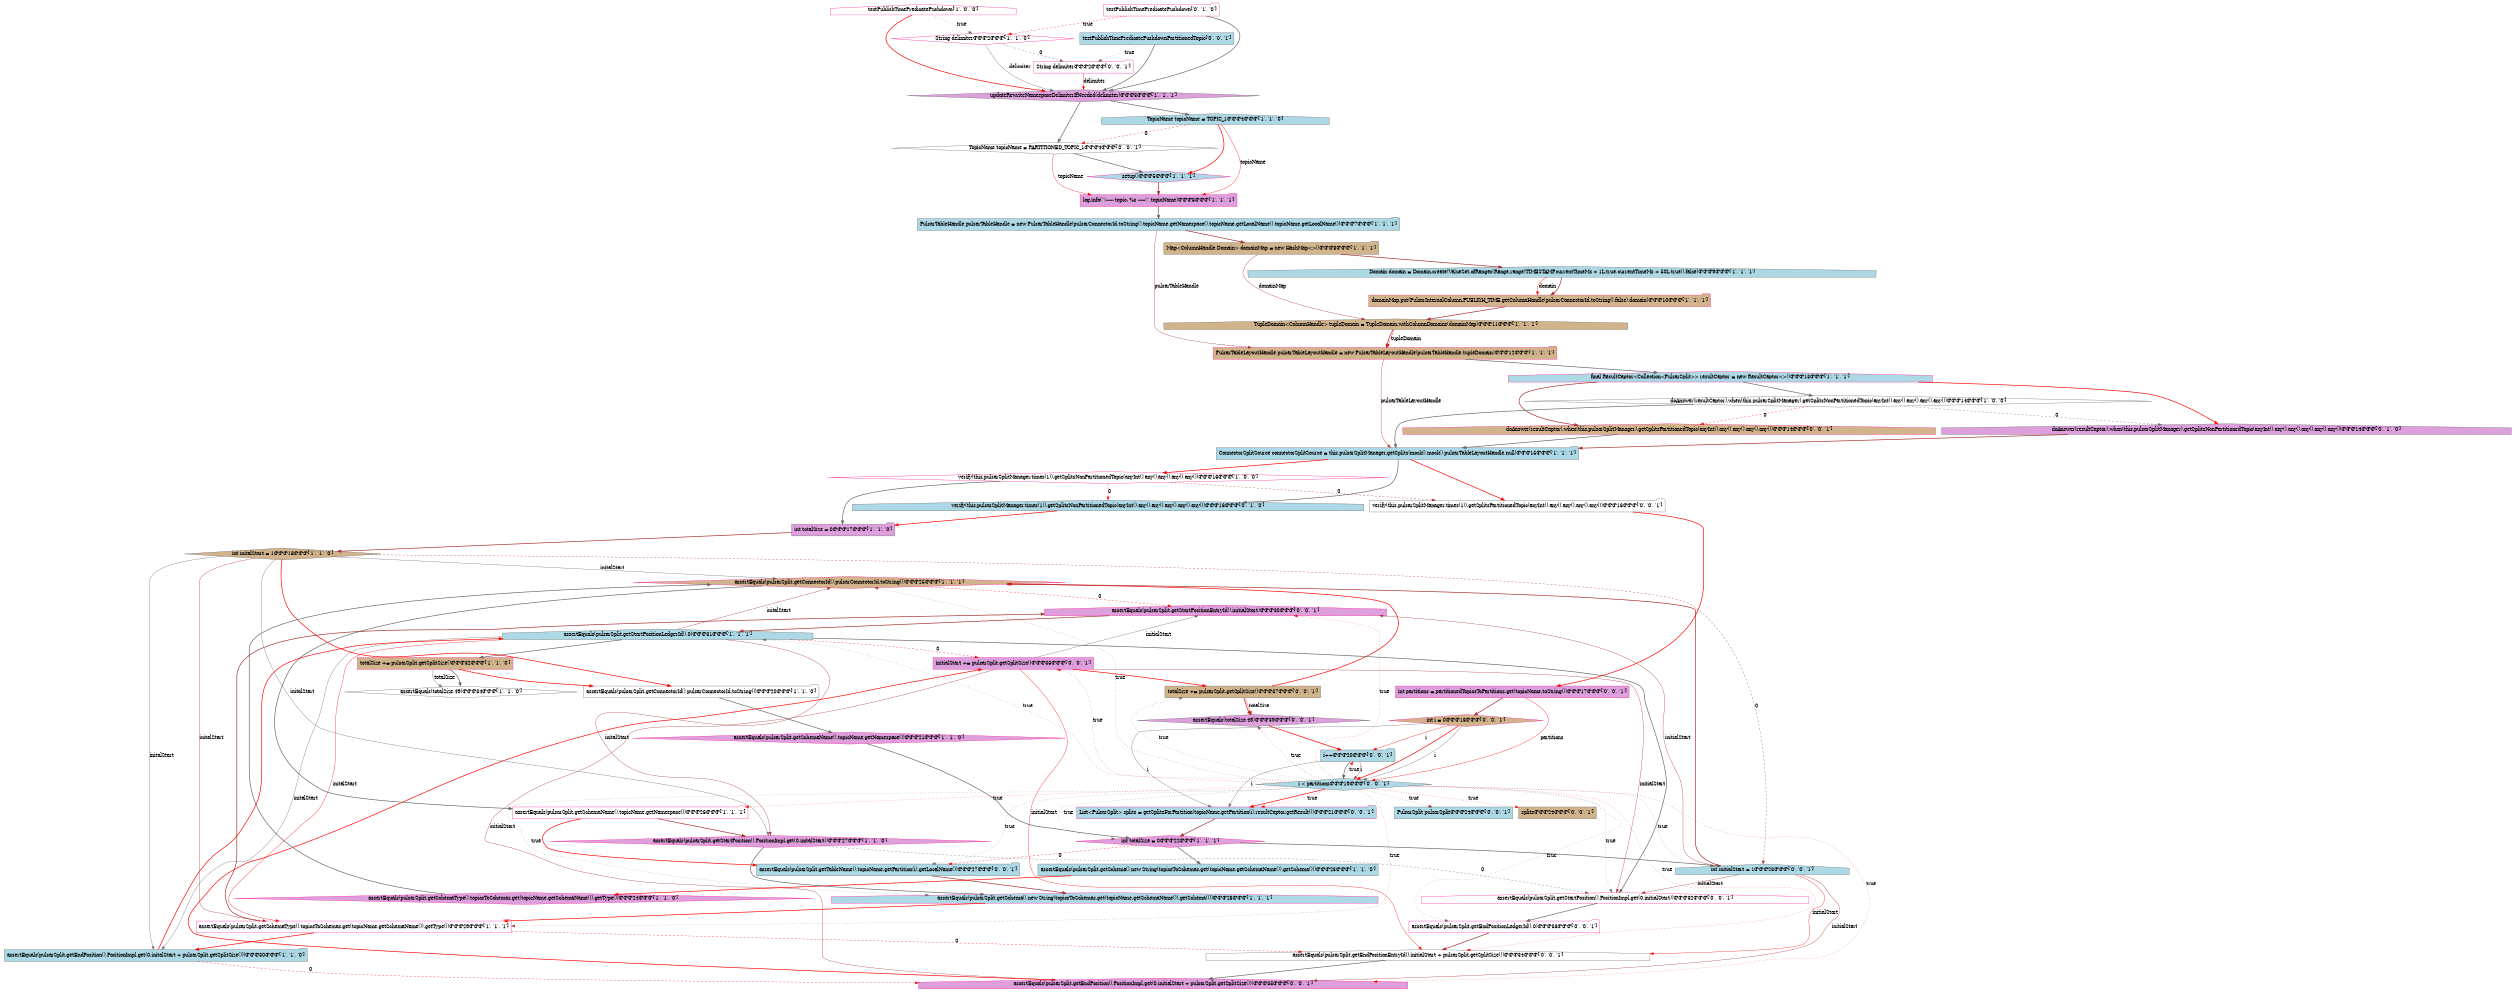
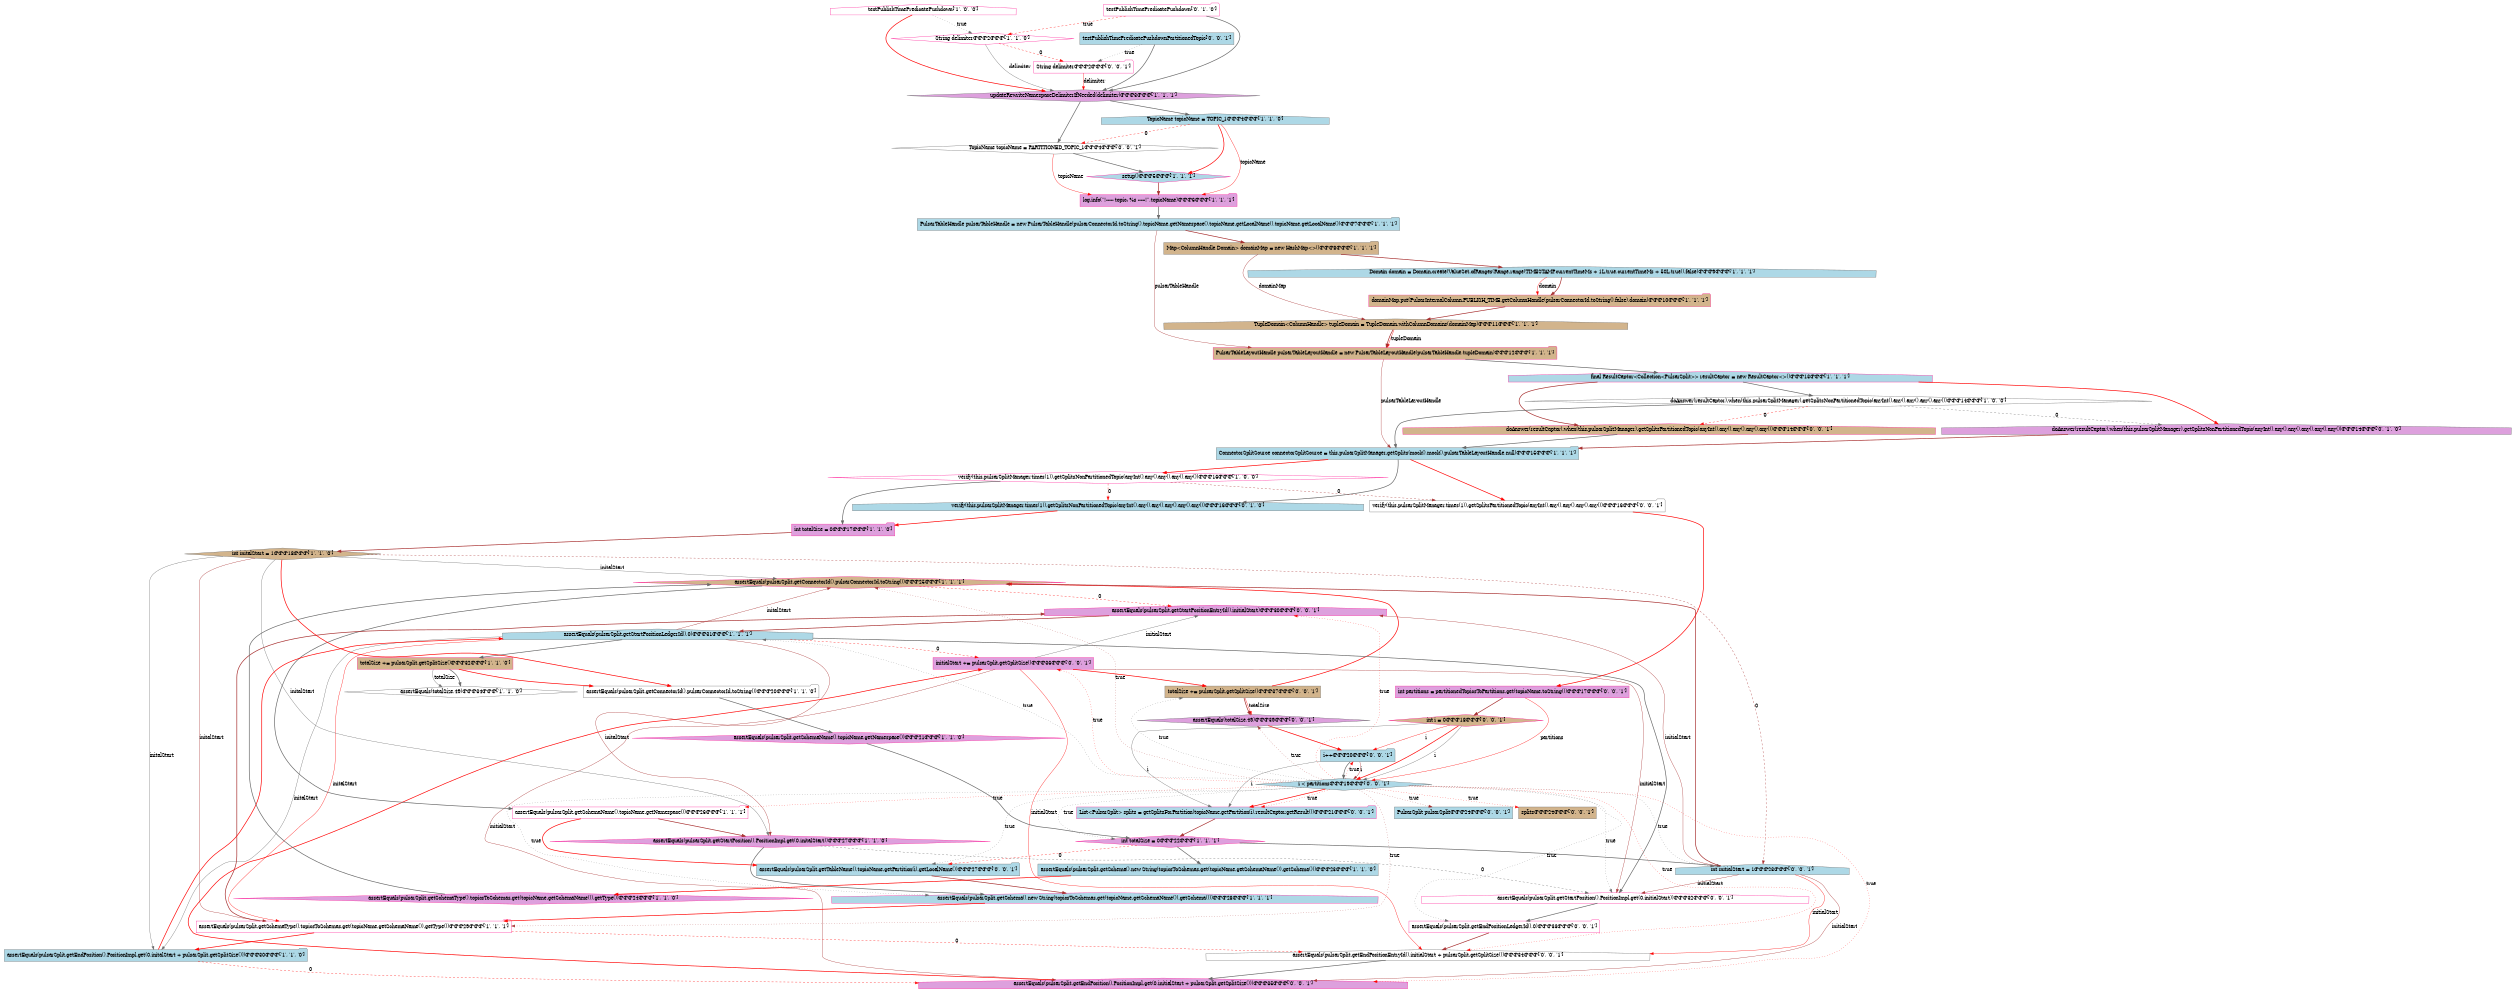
(1030, 52) -> (1030, 52)
(843, 530) -> (843, 530)
